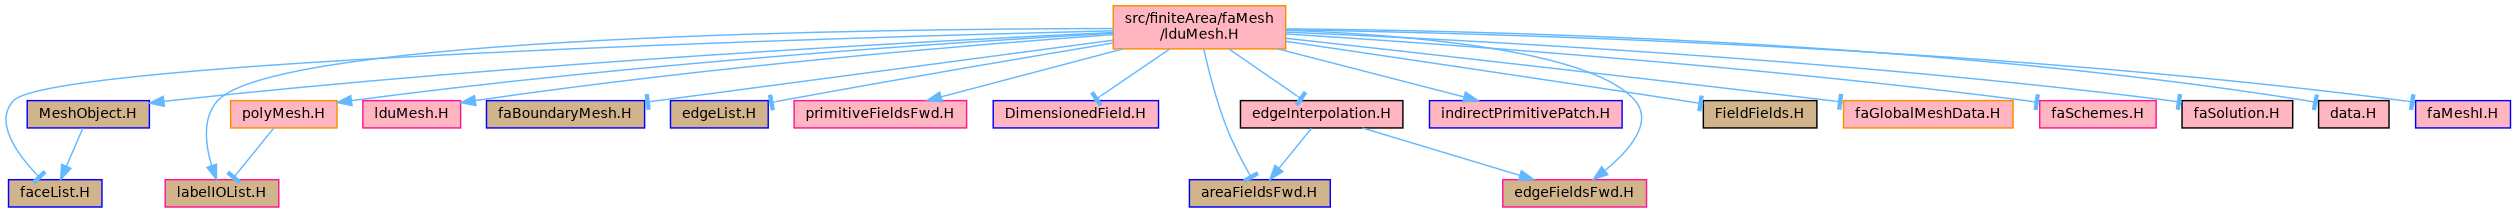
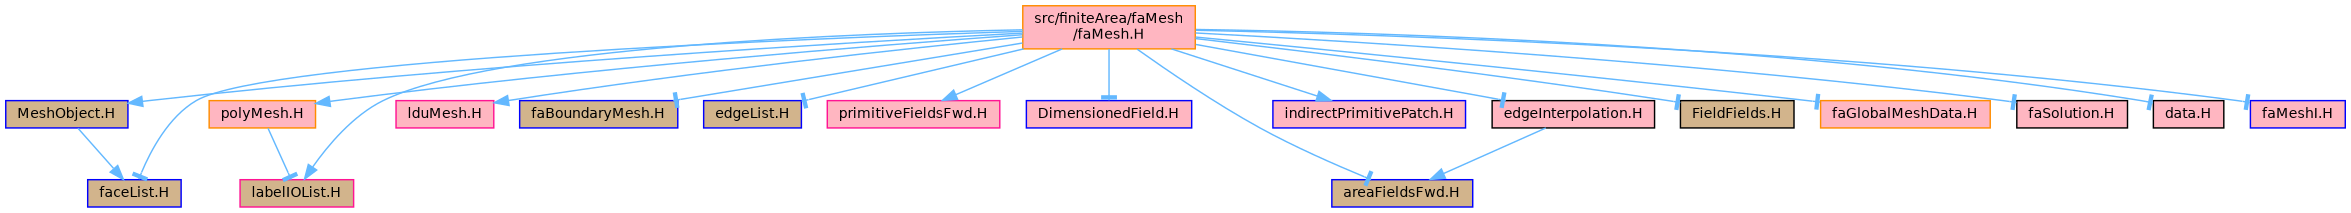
(1199, 27) -> (1109, 27)
(2098, 114) -> none
(1575, 193) -> none
